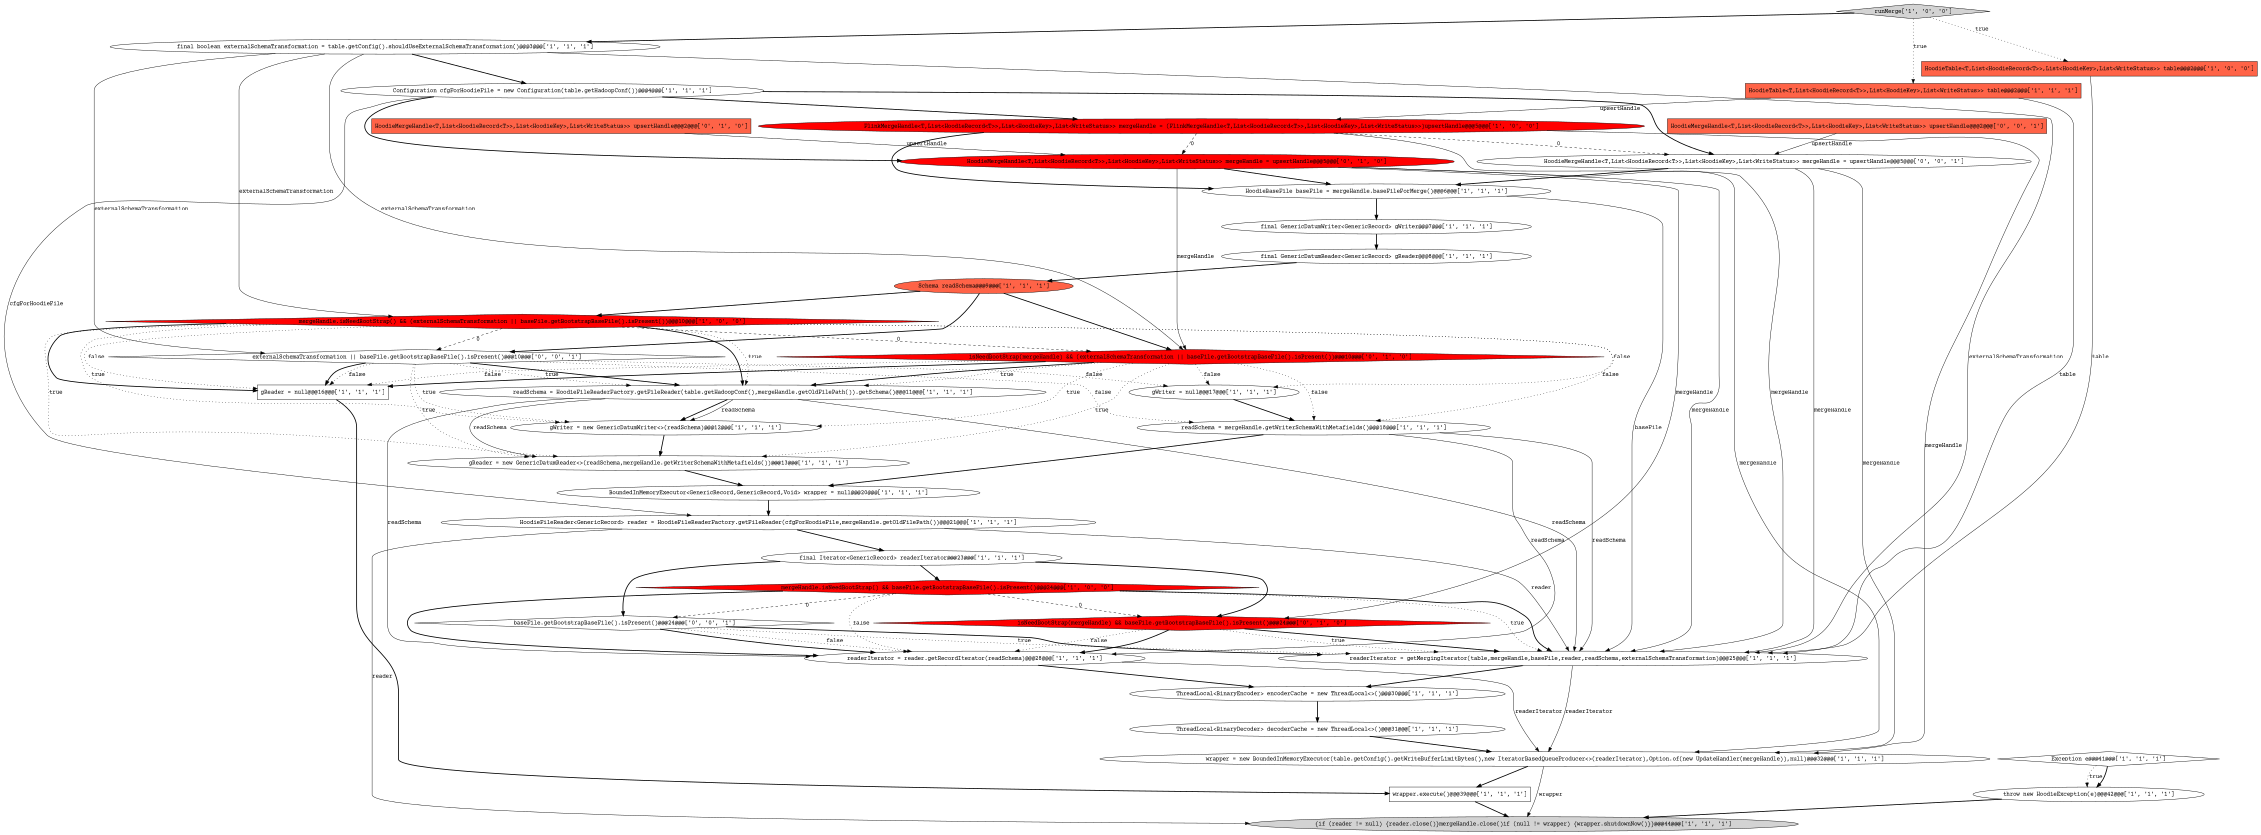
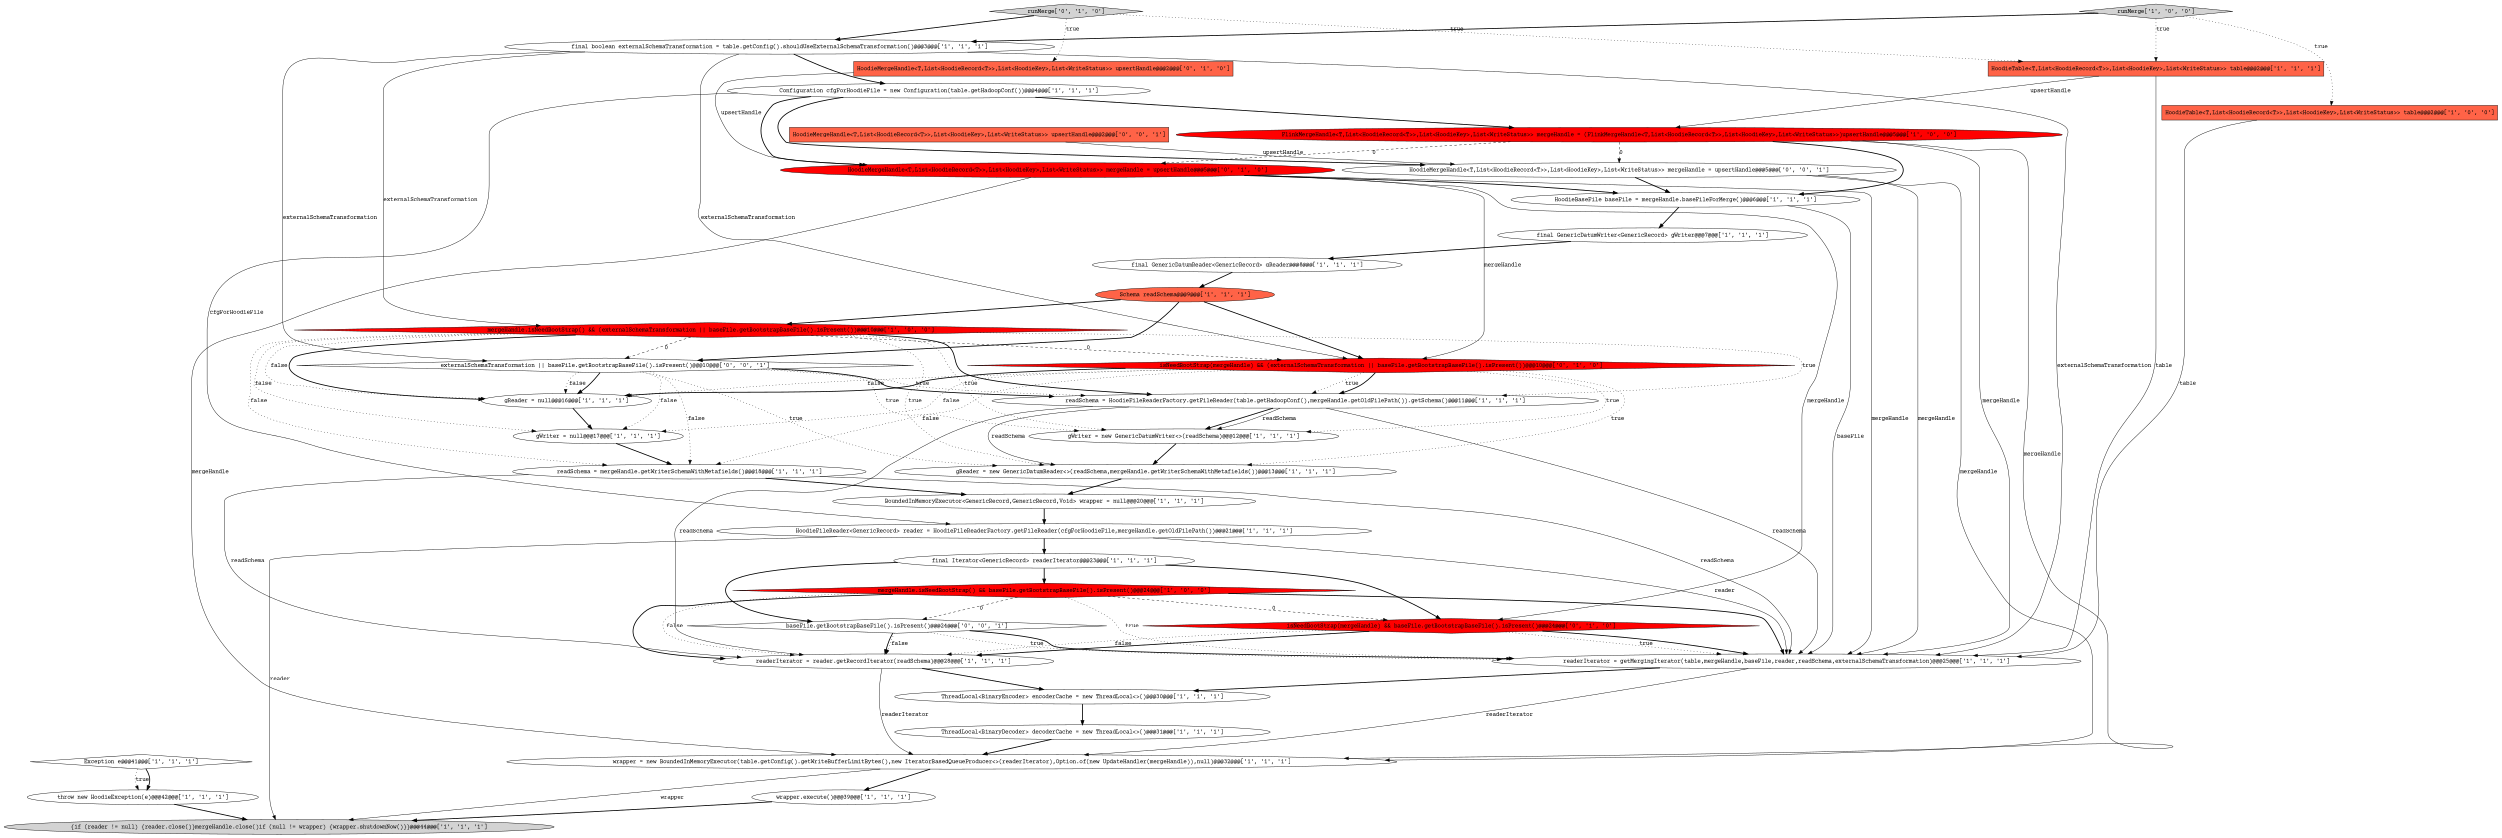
none -> (1066, 11)
(323, 392) -> (566, 401)
(701, 782) -> (581, 417)
(1460, 794) -> (844, 797)
